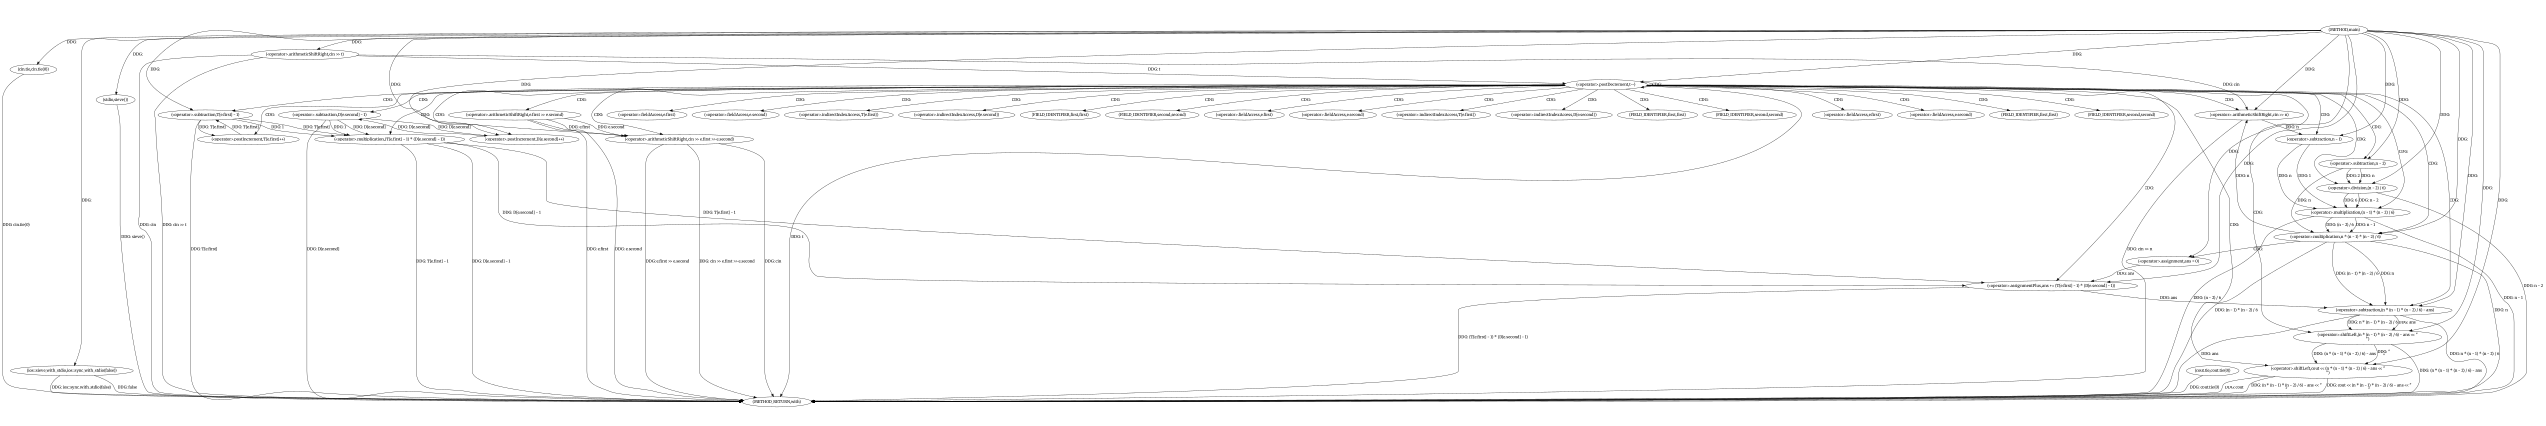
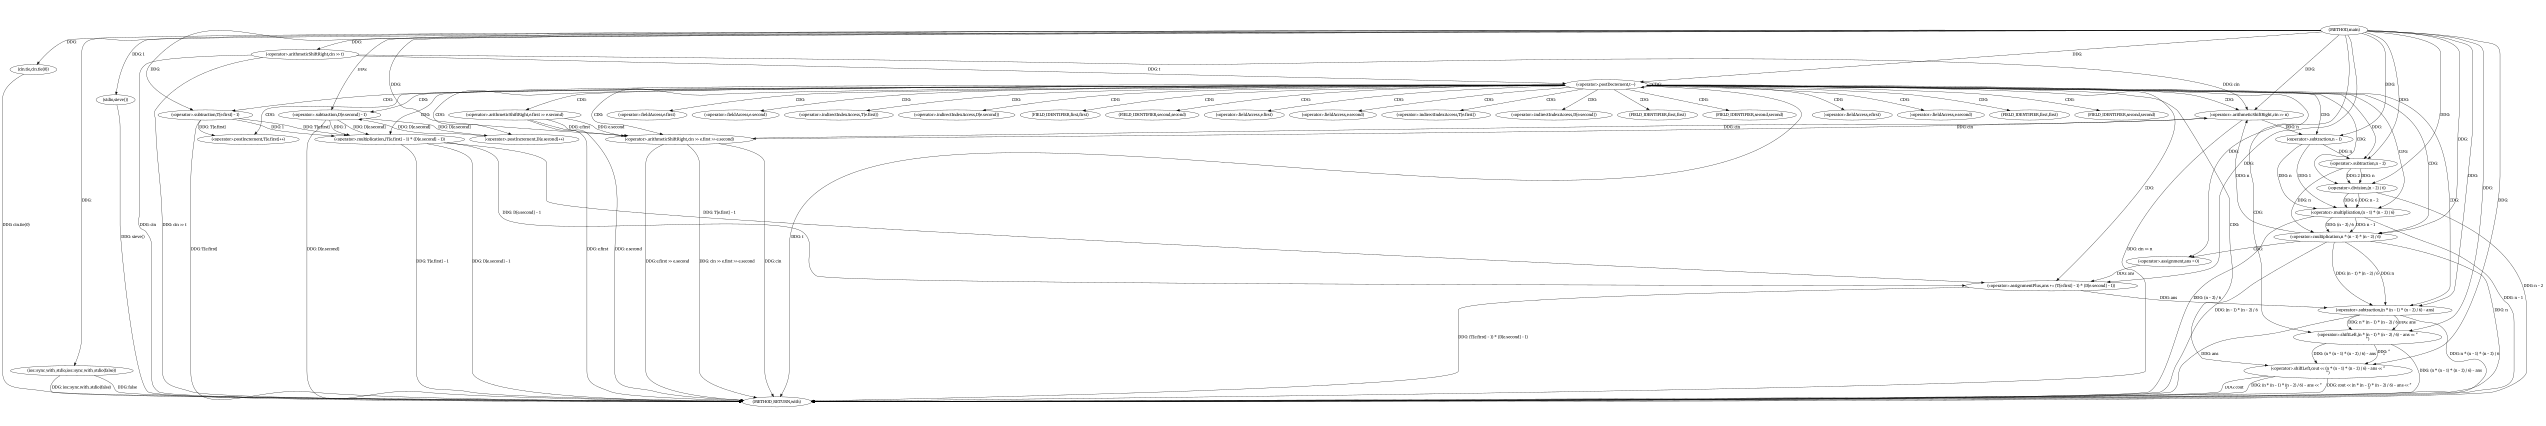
(1314, 50) -> (1310, 31)
(138, 54) -> (138, 54)
(230, 127) -> none
(2377, 127) -> (2377, 127)
none -> (1478, 128)
none -> (1481, 132)
none -> (2335, 151)
(72, 371) -> (72, 371)
(2213, 371) -> none
